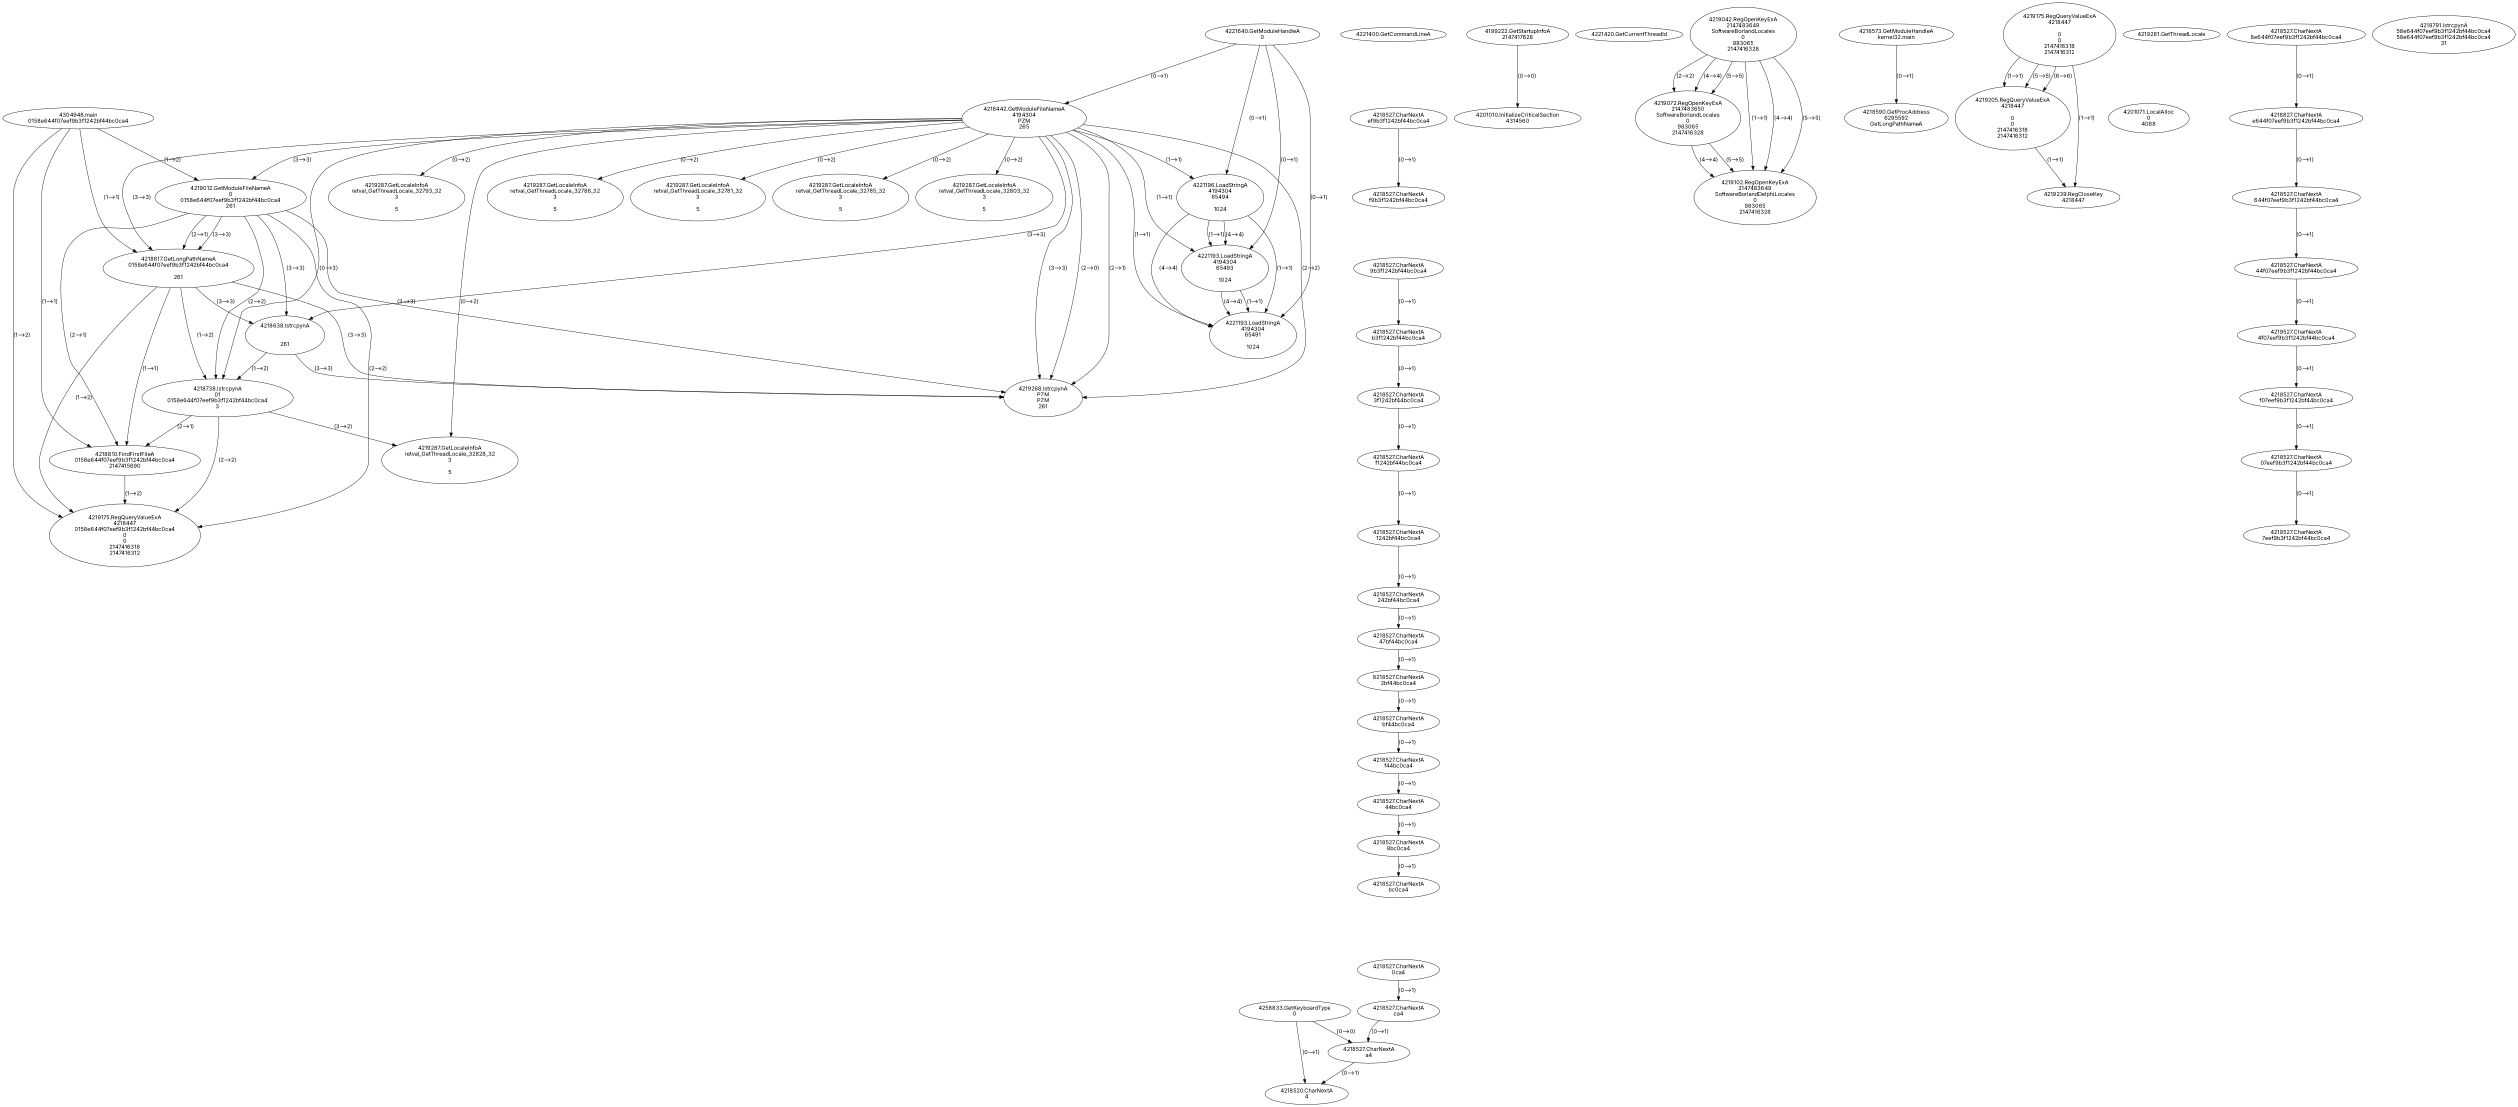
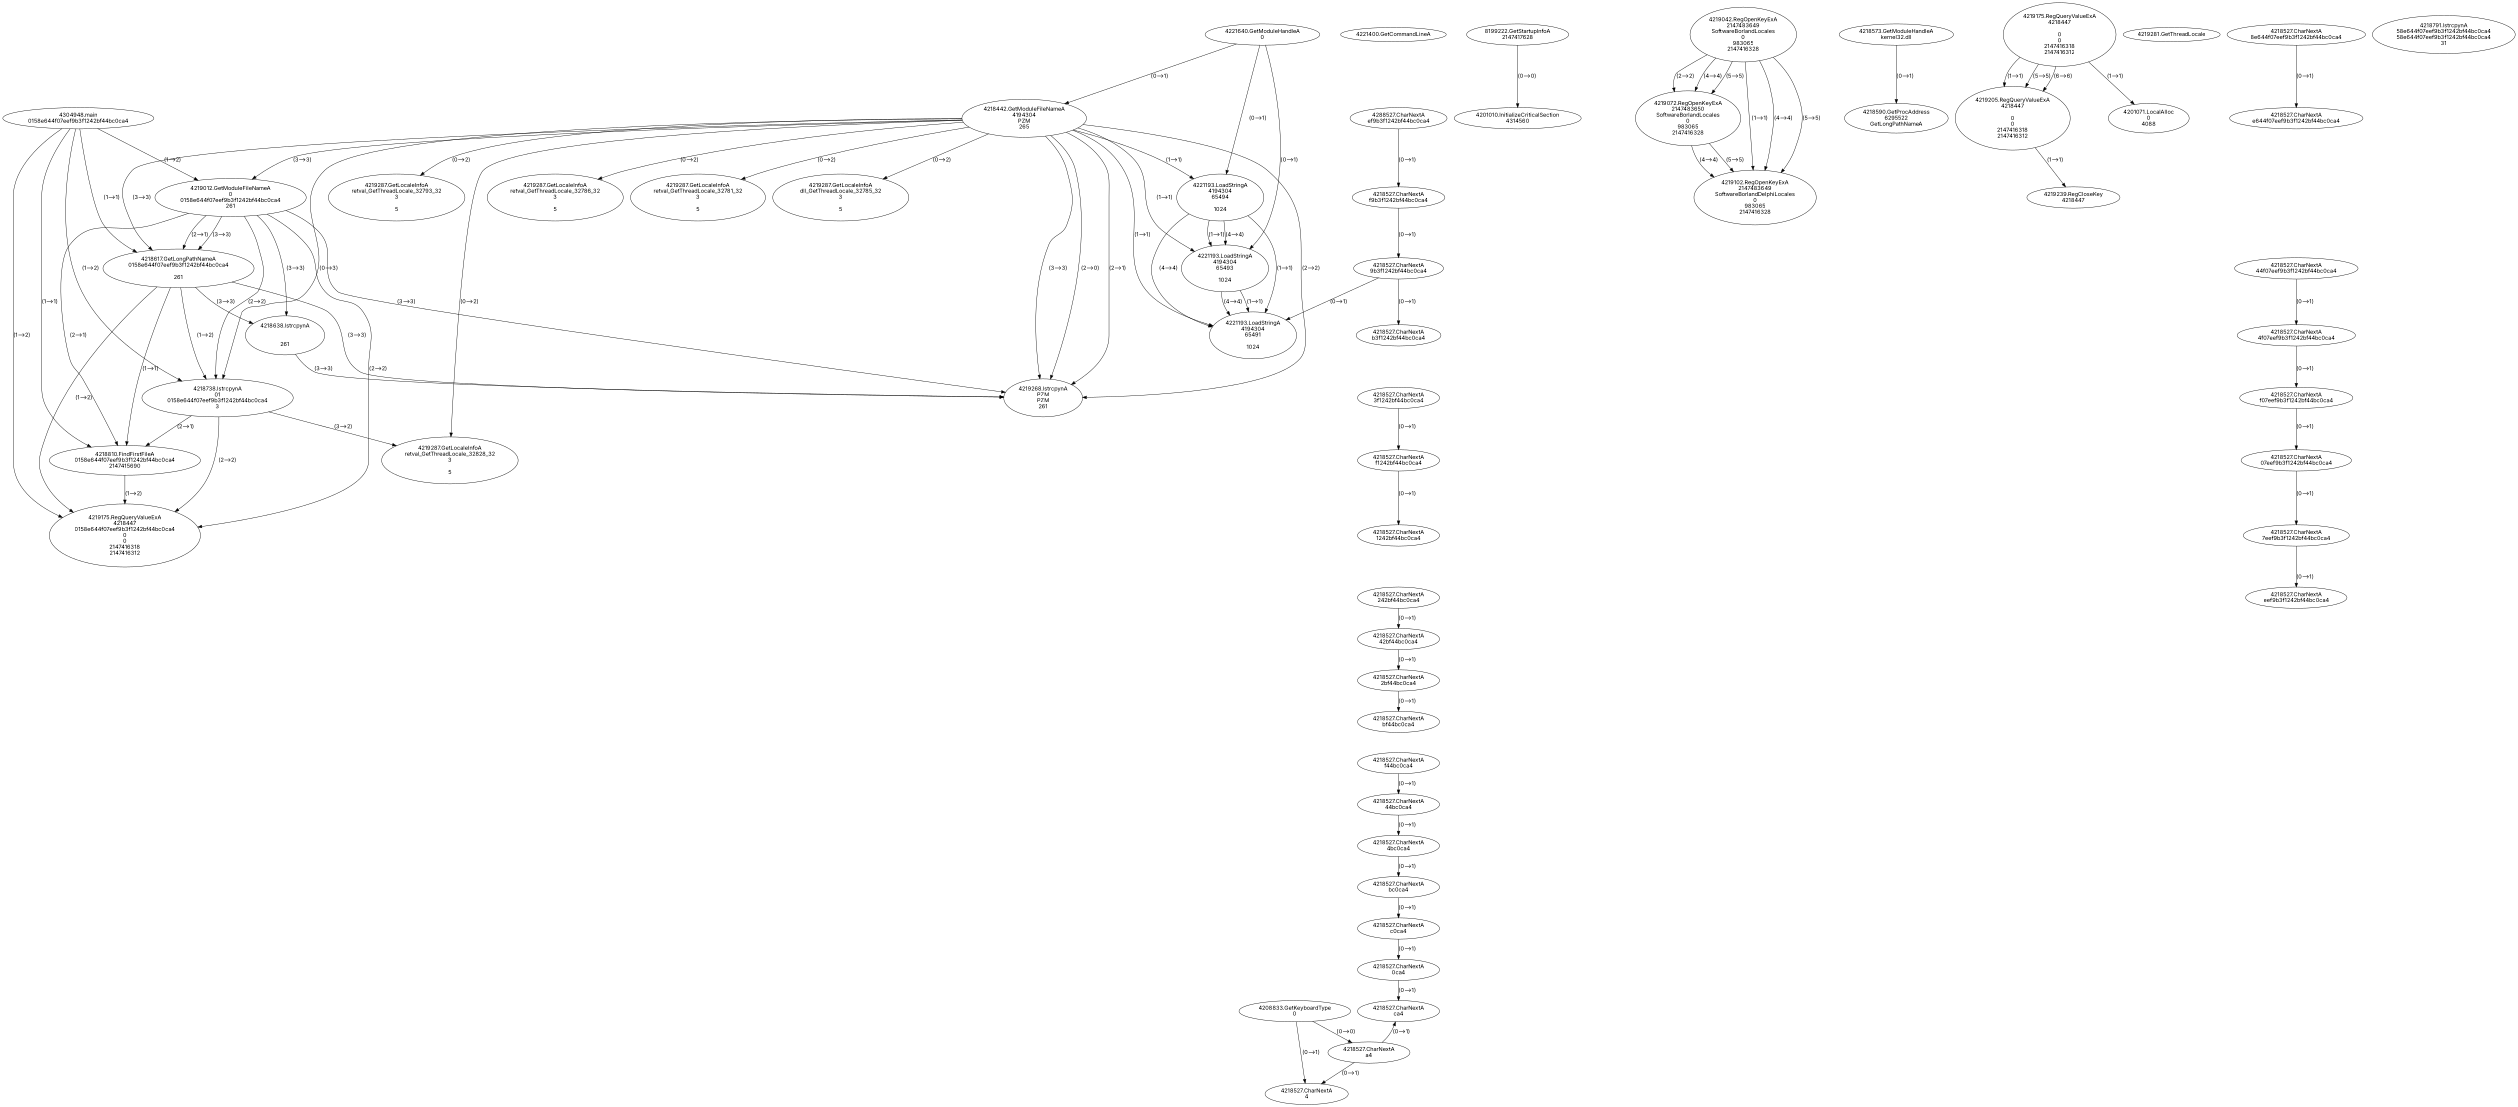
(1518, 35) -> (1518, 35)
(1629, 35) -> none
(1896, 35) -> (1896, 35)
(1399, 118) -> (1399, 118)
(1896, 118) -> (1896, 118)
(2296, 118) -> (2296, 118)
(2078, 124) -> (2110, 82)
(1310, 179) -> (1334, 298)
(841, 197) -> (841, 197)
(984, 197) -> none
(1220, 197) -> (1220, 197)
(2296, 197) -> none
none -> (1399, 231)
(733, 268) -> none
(2296, 335) -> (2296, 335)
(253, 365) -> (76, 276)
(1399, 365) -> none
(1399, 565) -> none
none -> (2296, 598)
(1399, 639) -> (1399, 639)
(1399, 680) -> (1399, 680)
(1399, 740) -> none
(1399, 846) -> (1399, 846)
none -> (1399, 929)
(1295, 1011) -> (1295, 1011)
(1372, 1028) -> (1389, 1035)
(1307, 1094) -> (1307, 1094)
